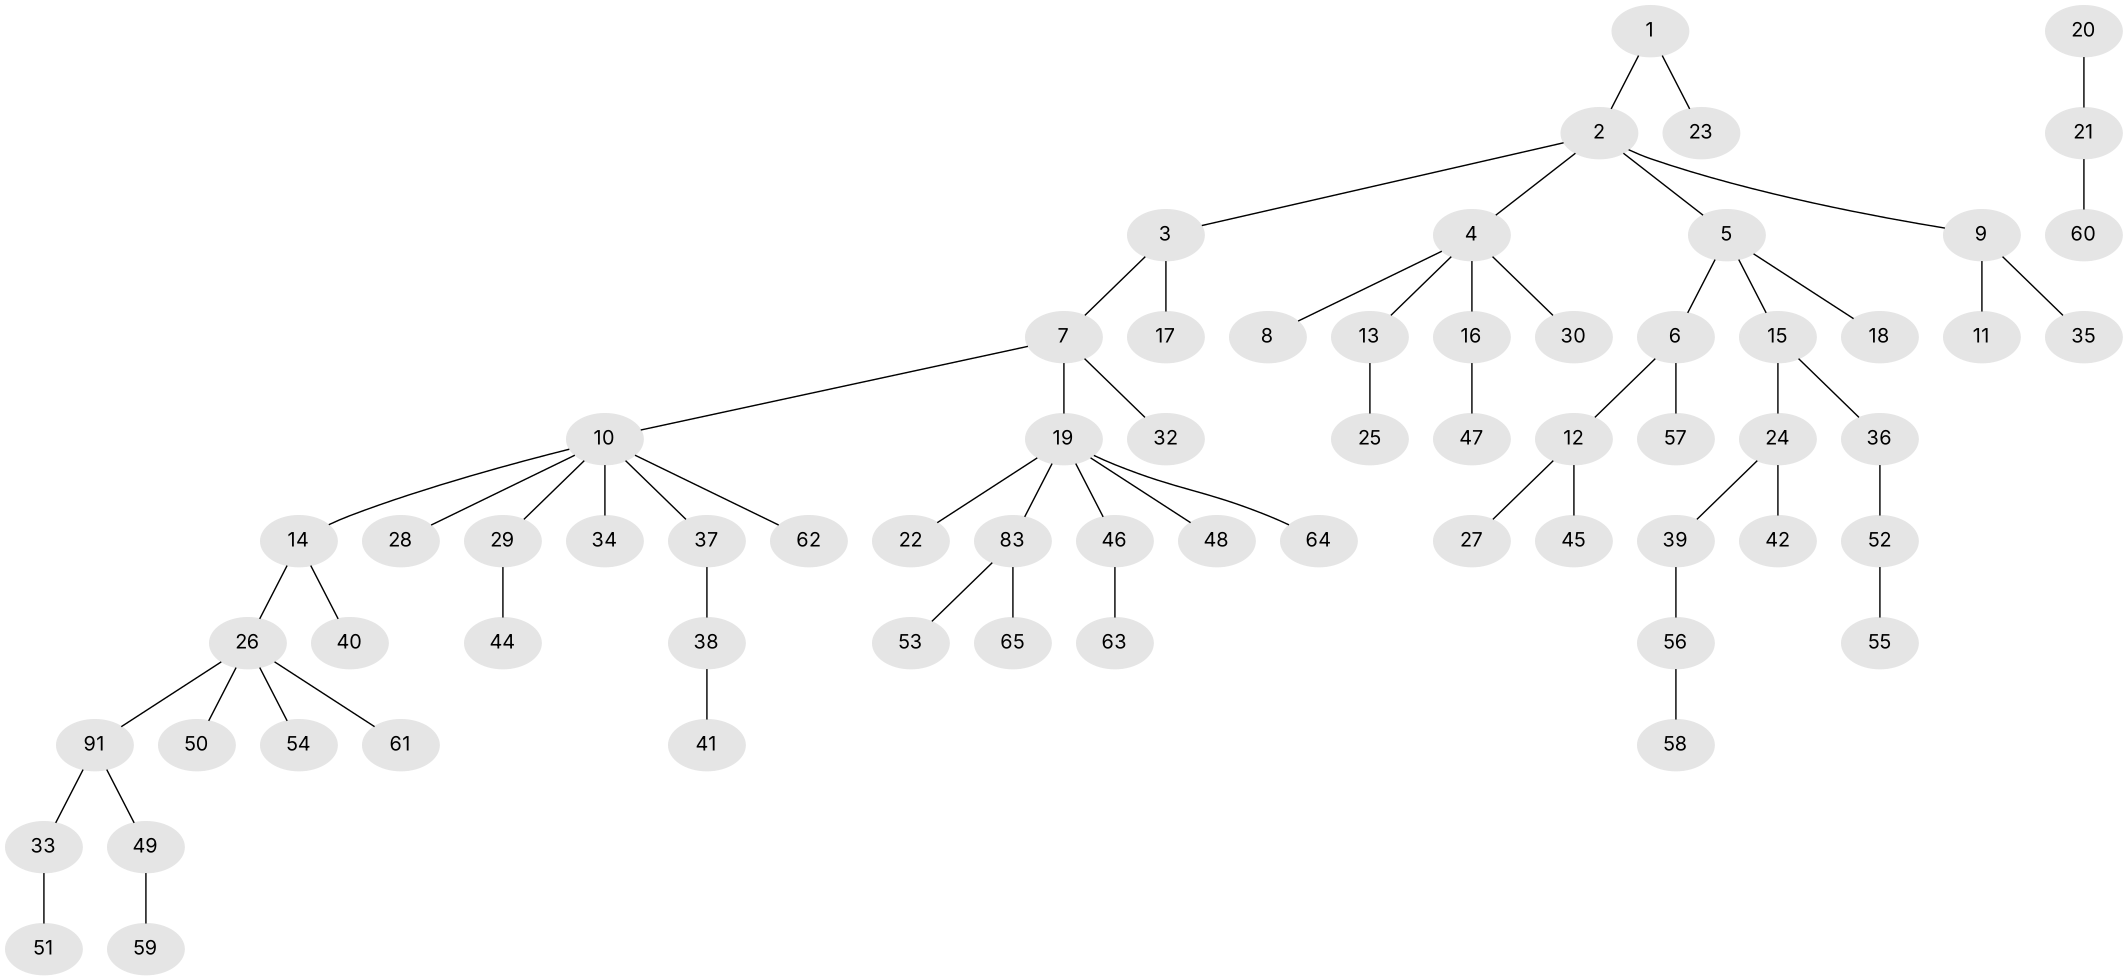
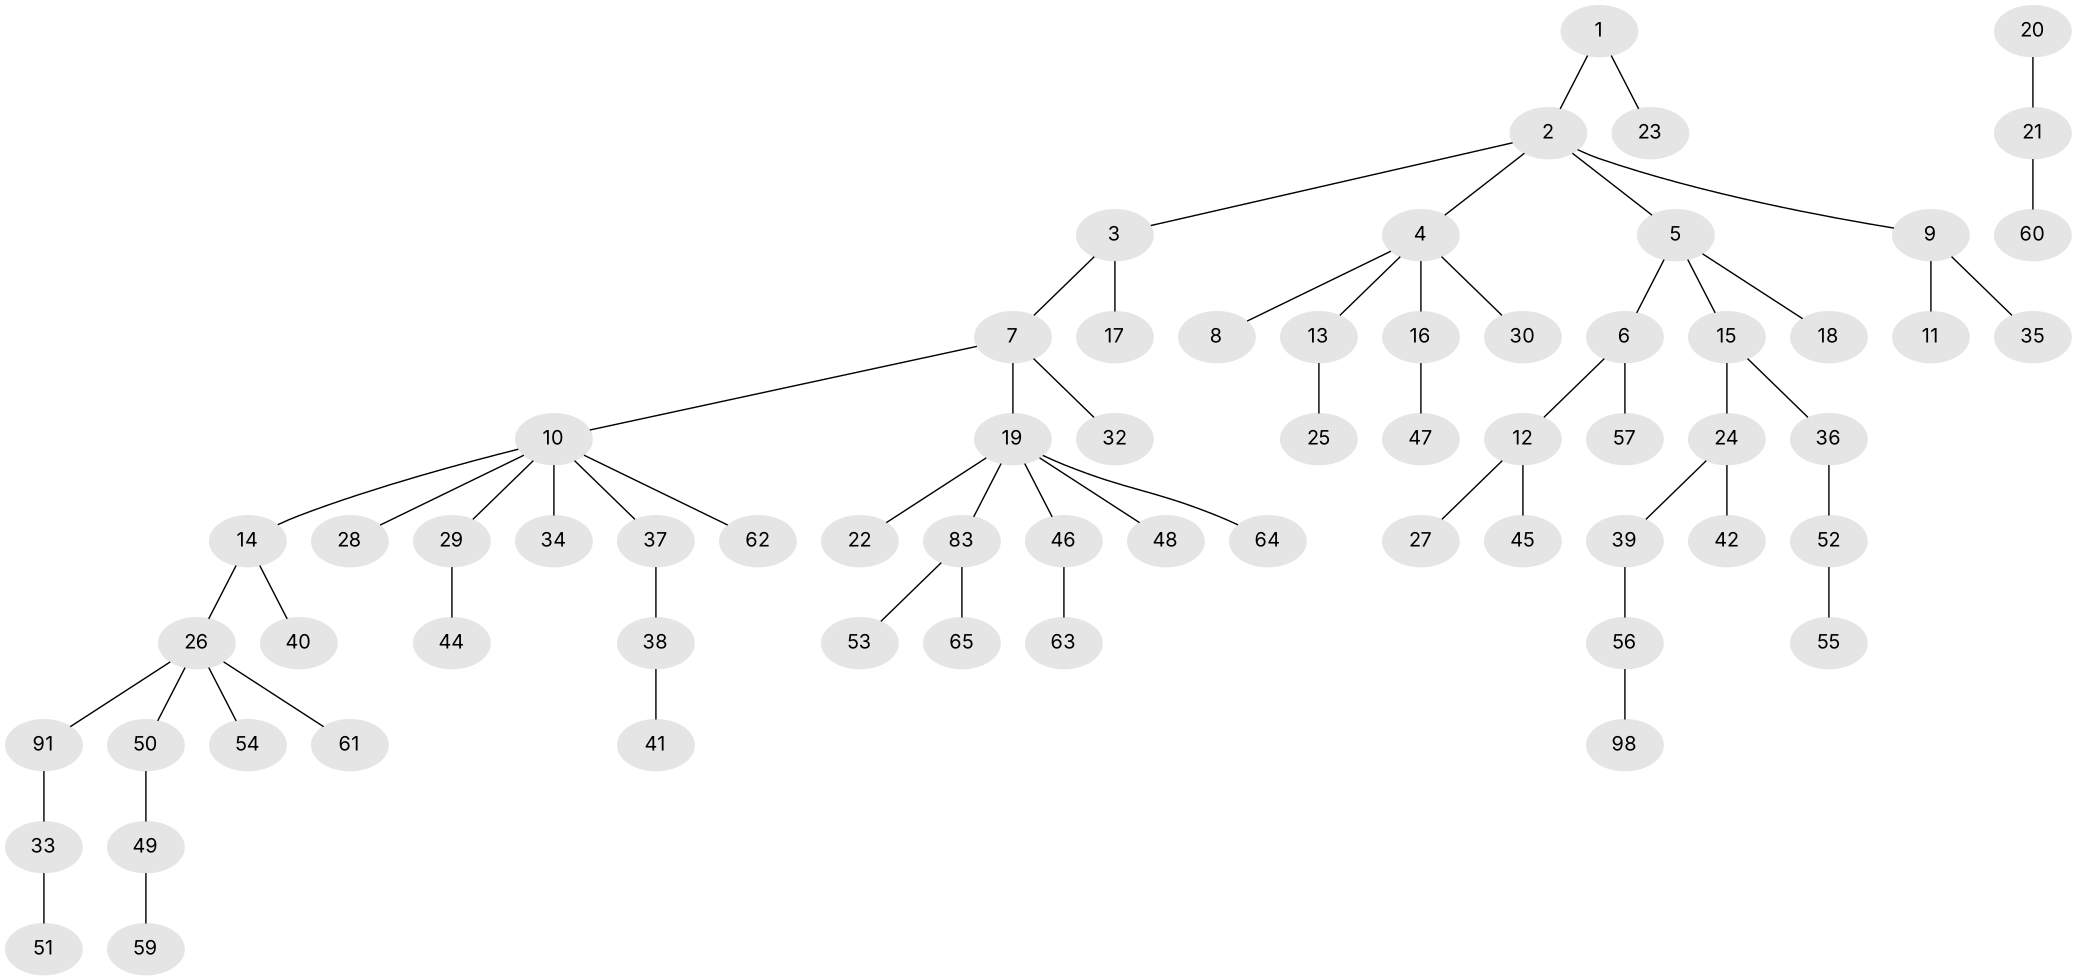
(1676, 745) -> (1625, 745)
(120, 796) -> (146, 796)
